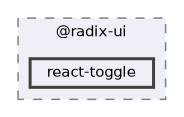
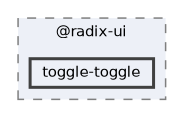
(92, 73) -> (92, 73)
